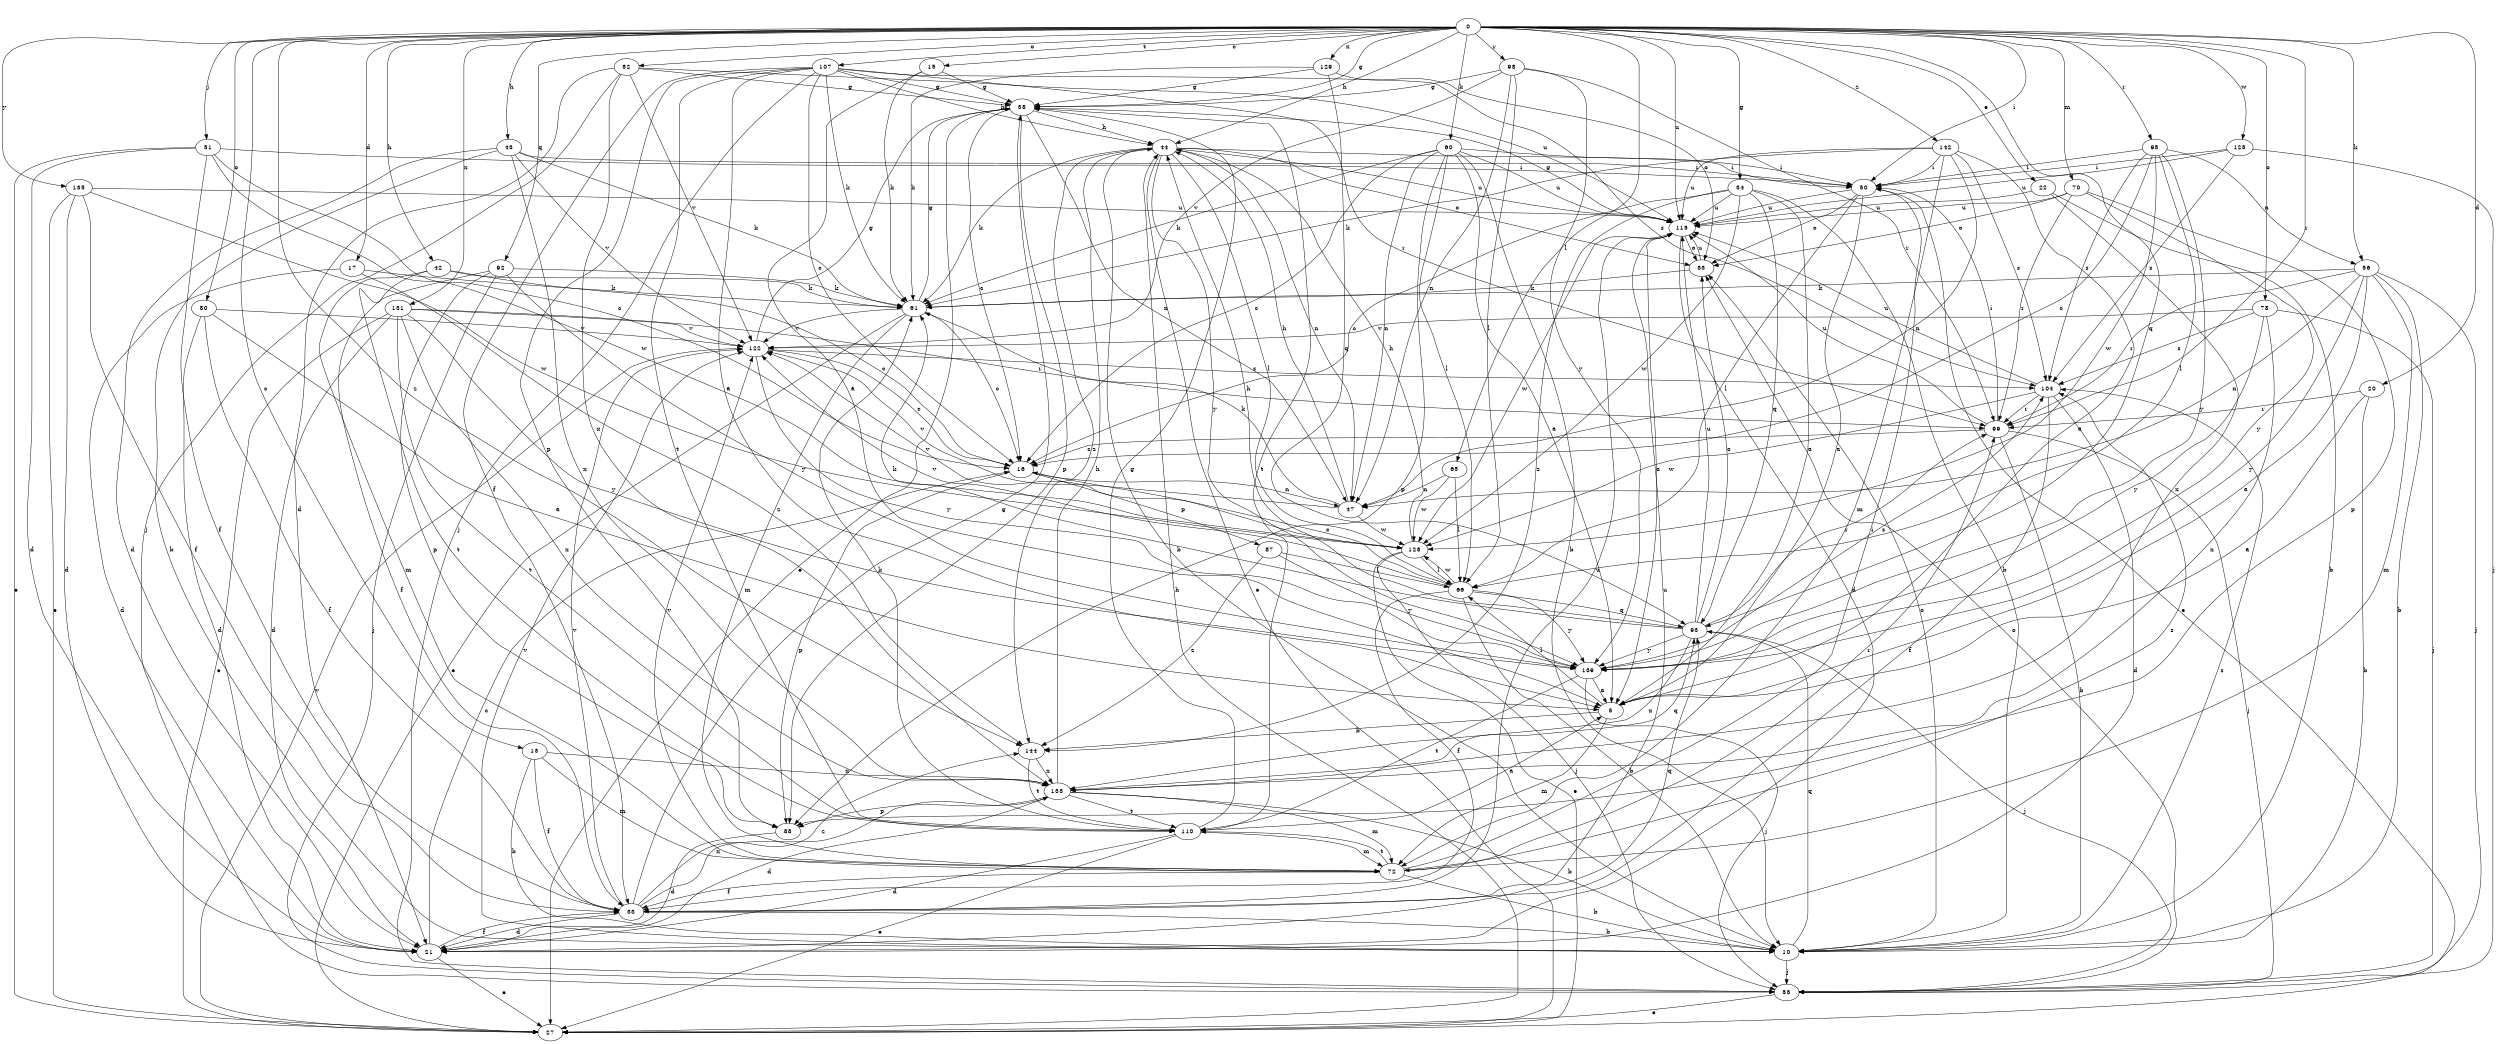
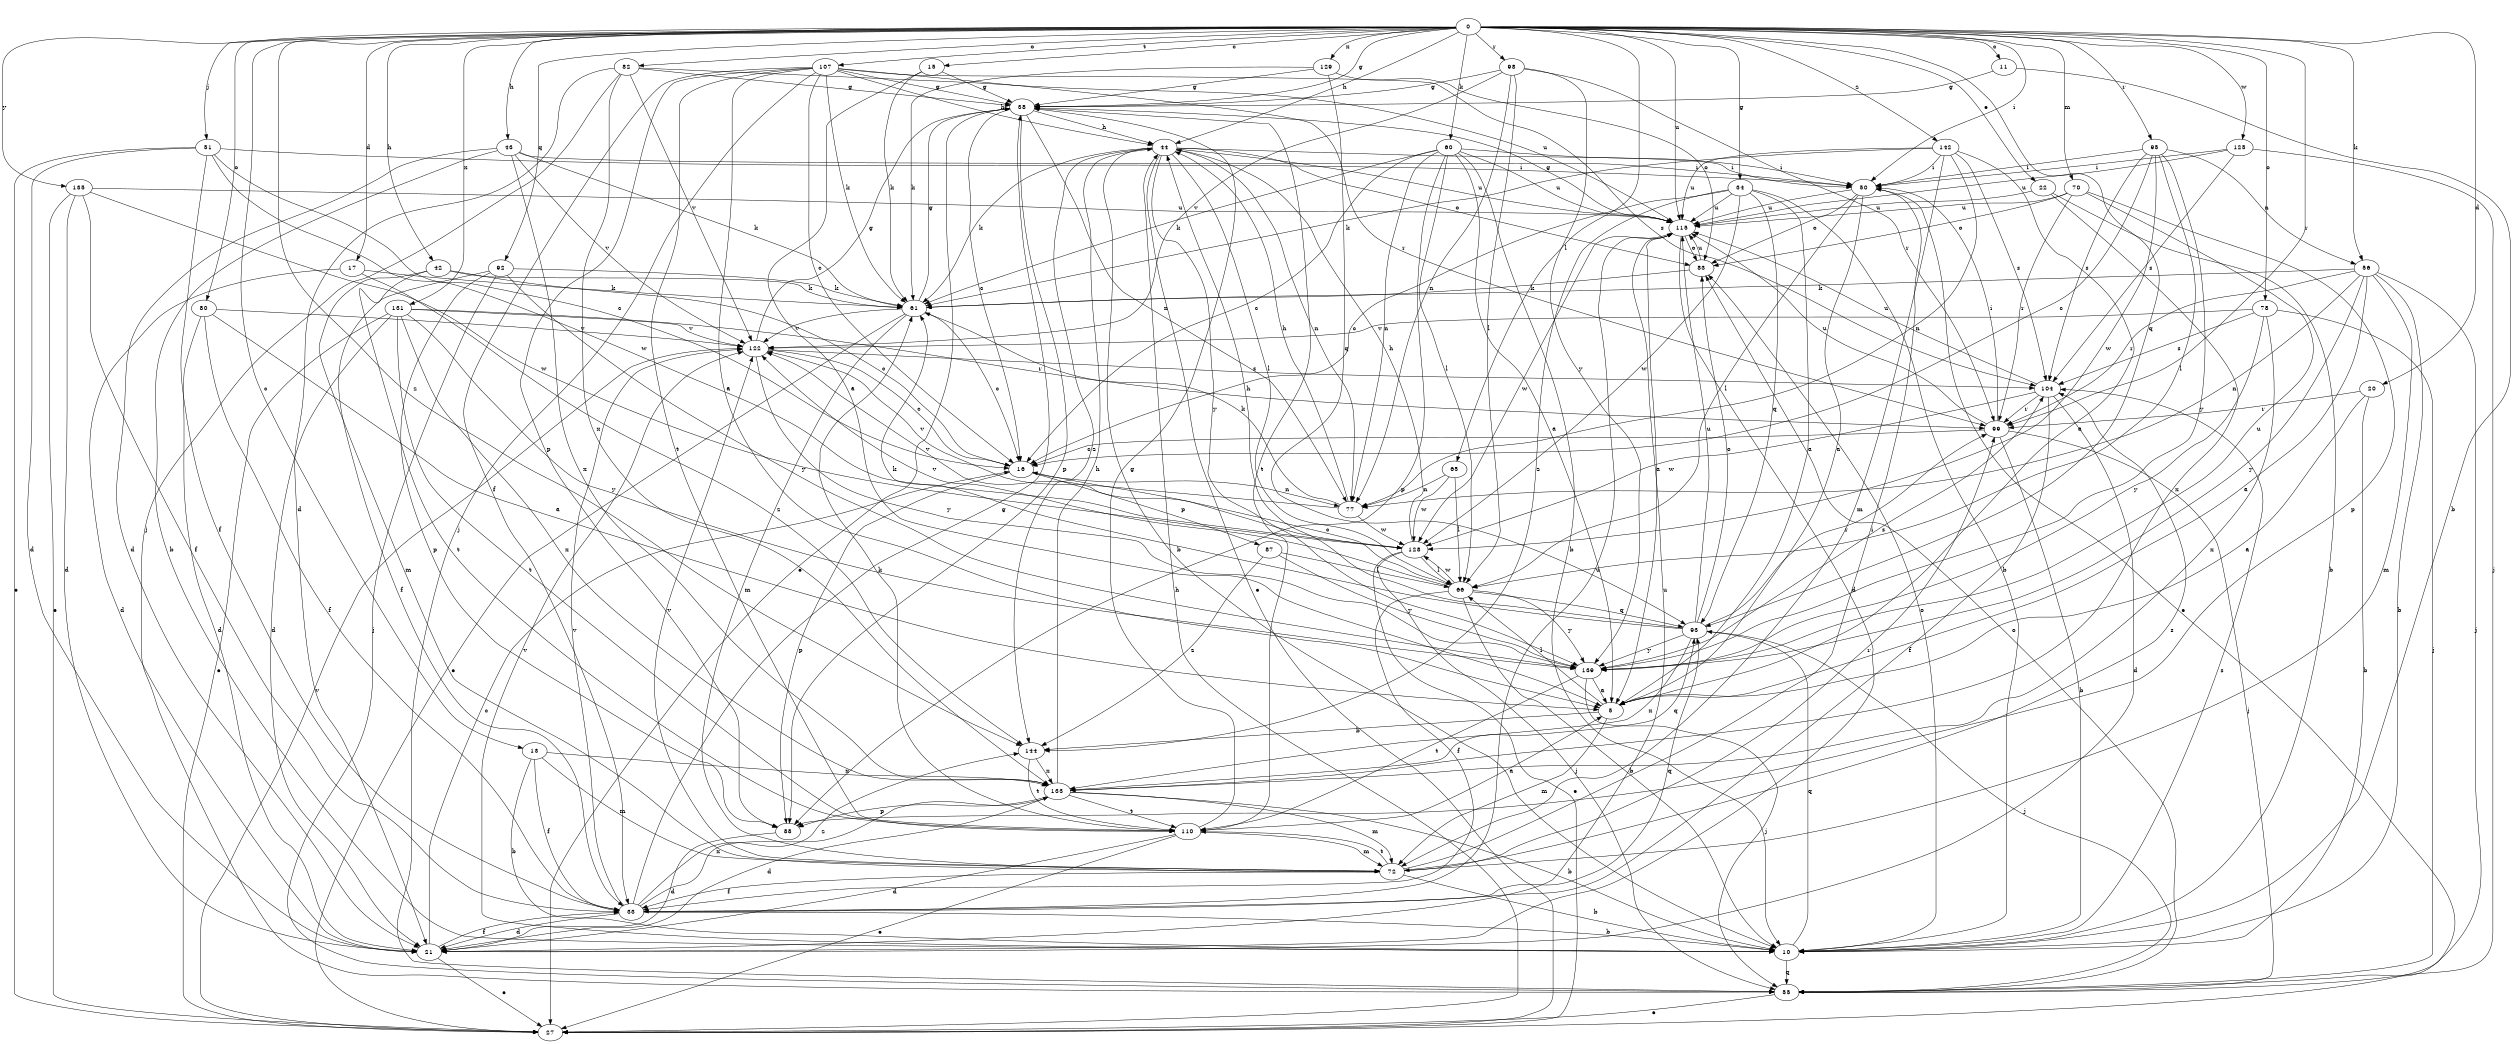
none -> (2004, 67)
(2259, 429) -> (2259, 429)
(1350, 510) -> (1350, 510)
(1788, 972) -> (1788, 972)
